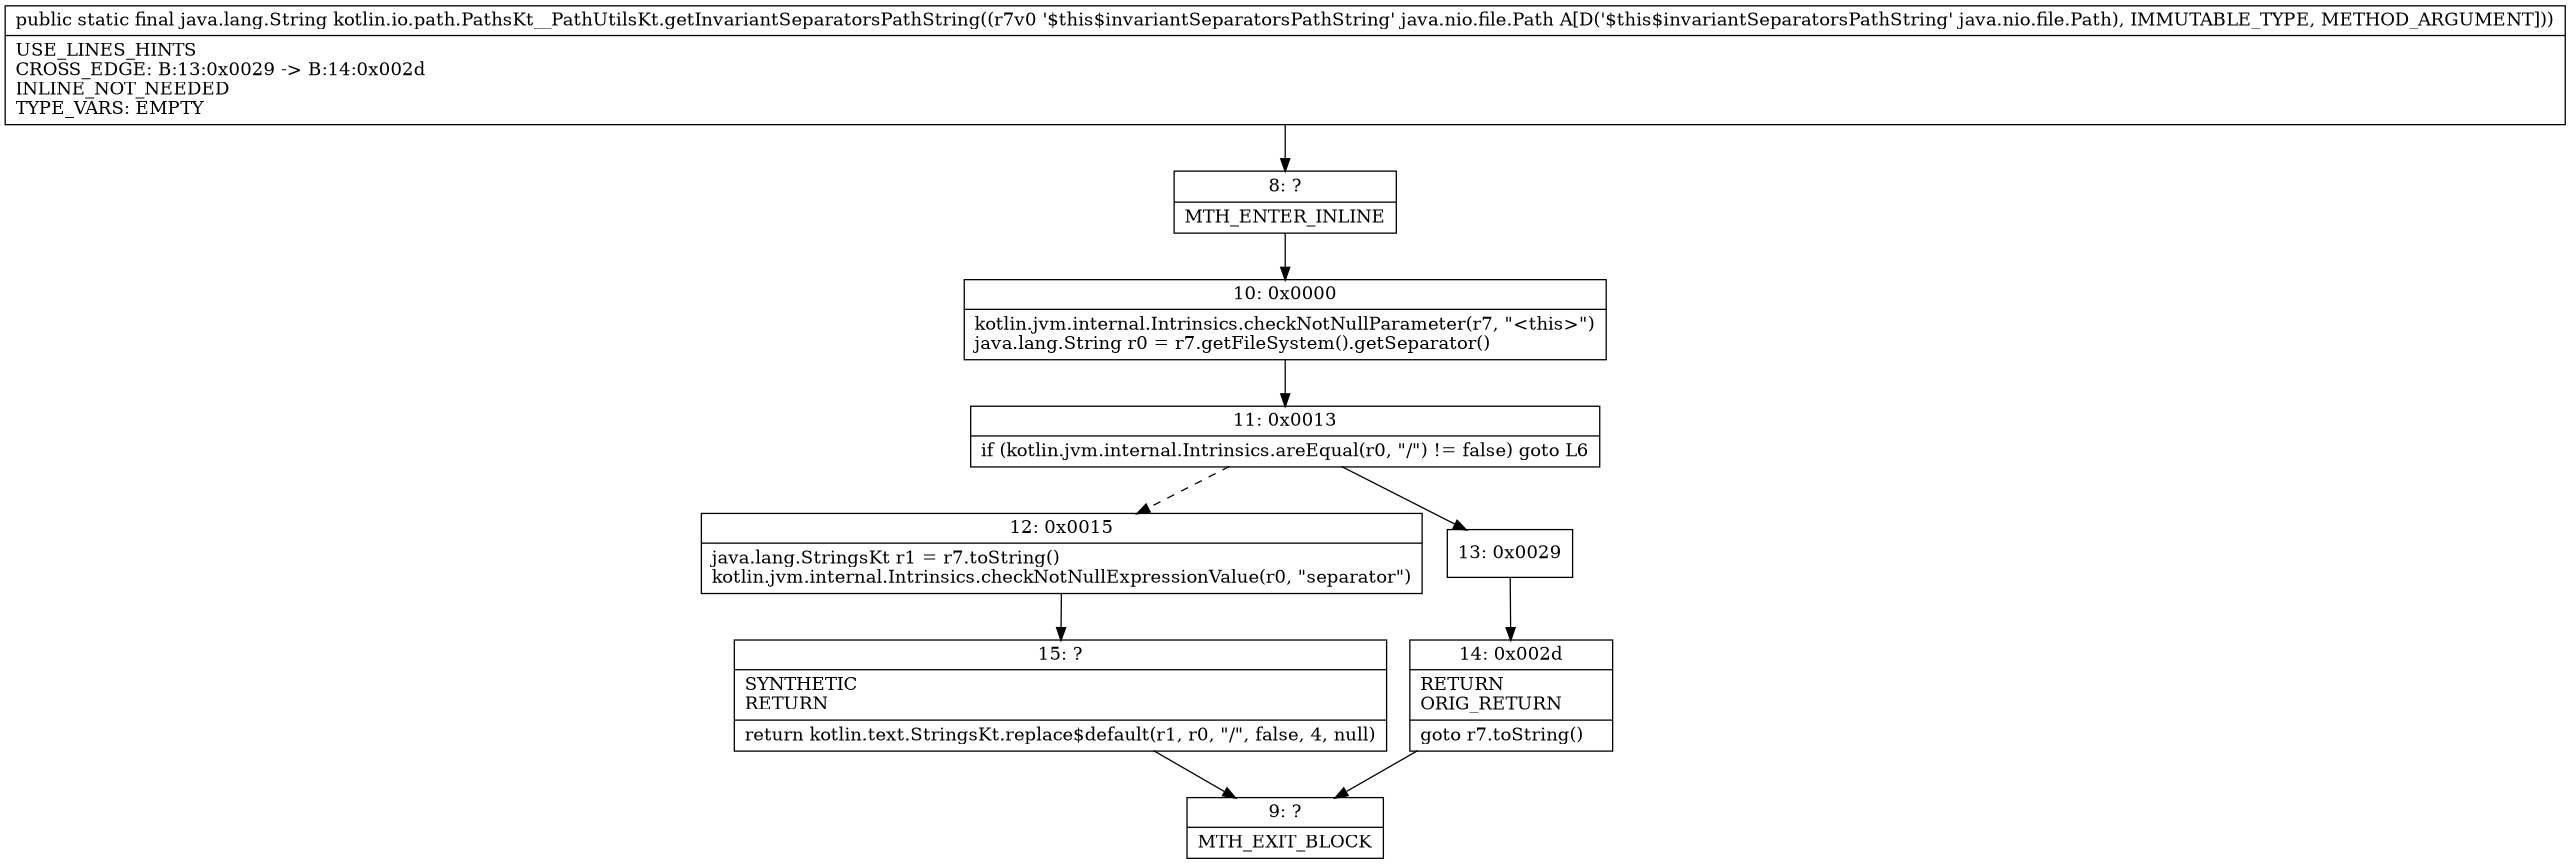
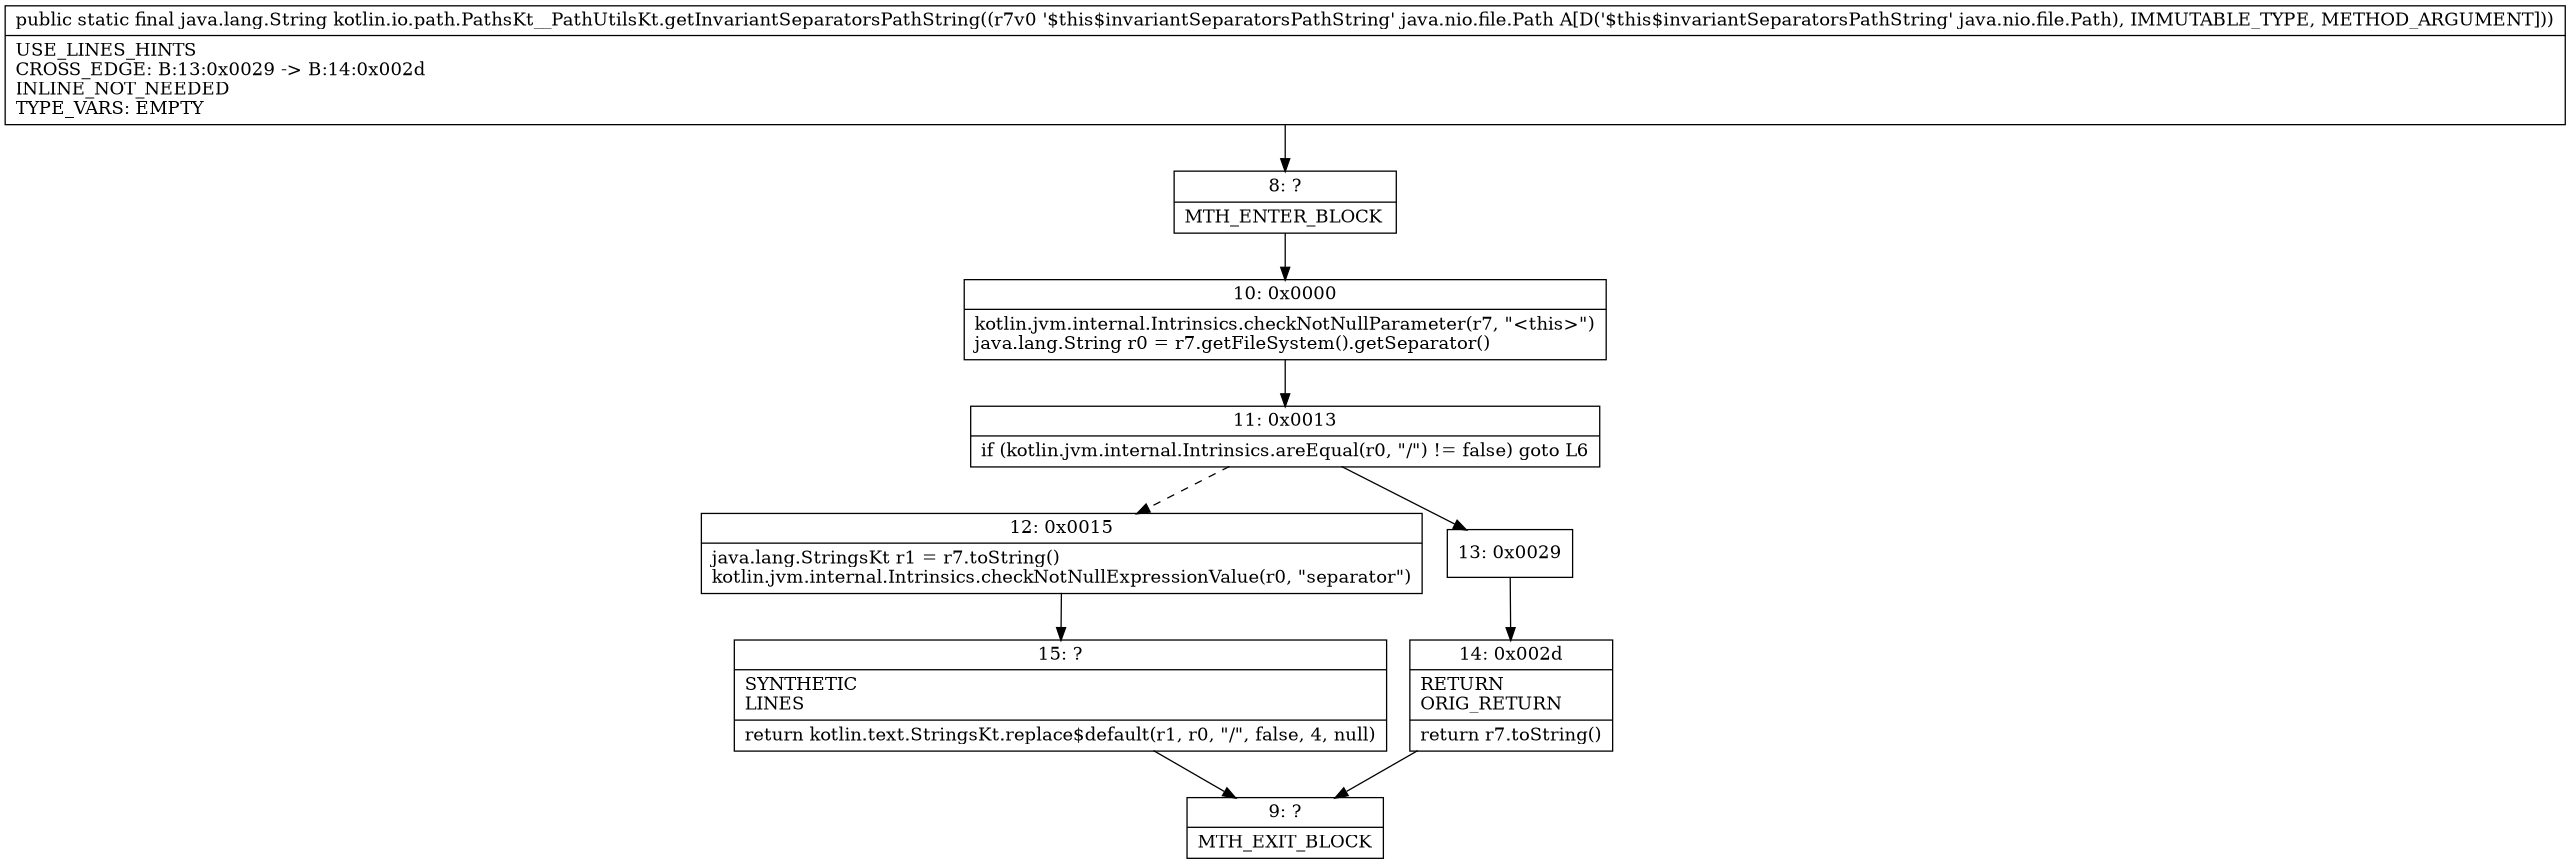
(1285, 217) -> (1284, 217)
(787, 704) -> (775, 704)
(1502, 735) -> (1511, 735)
